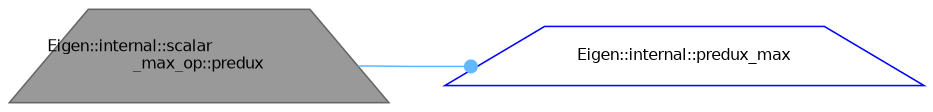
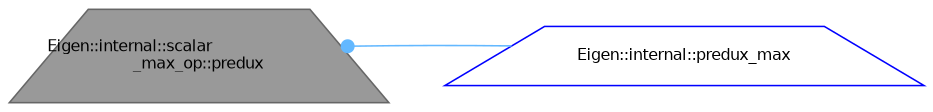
(411, 66) -> (433, 46)
